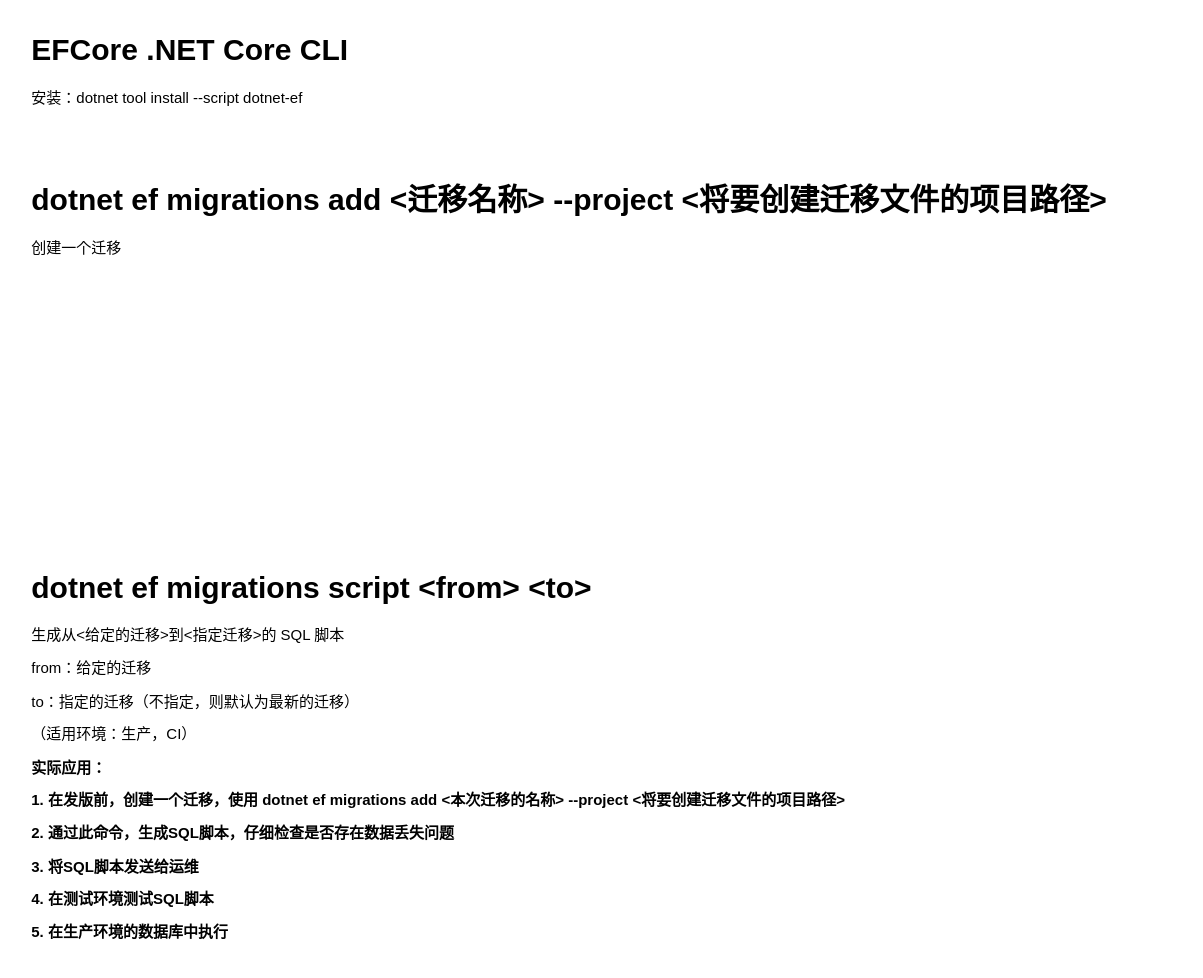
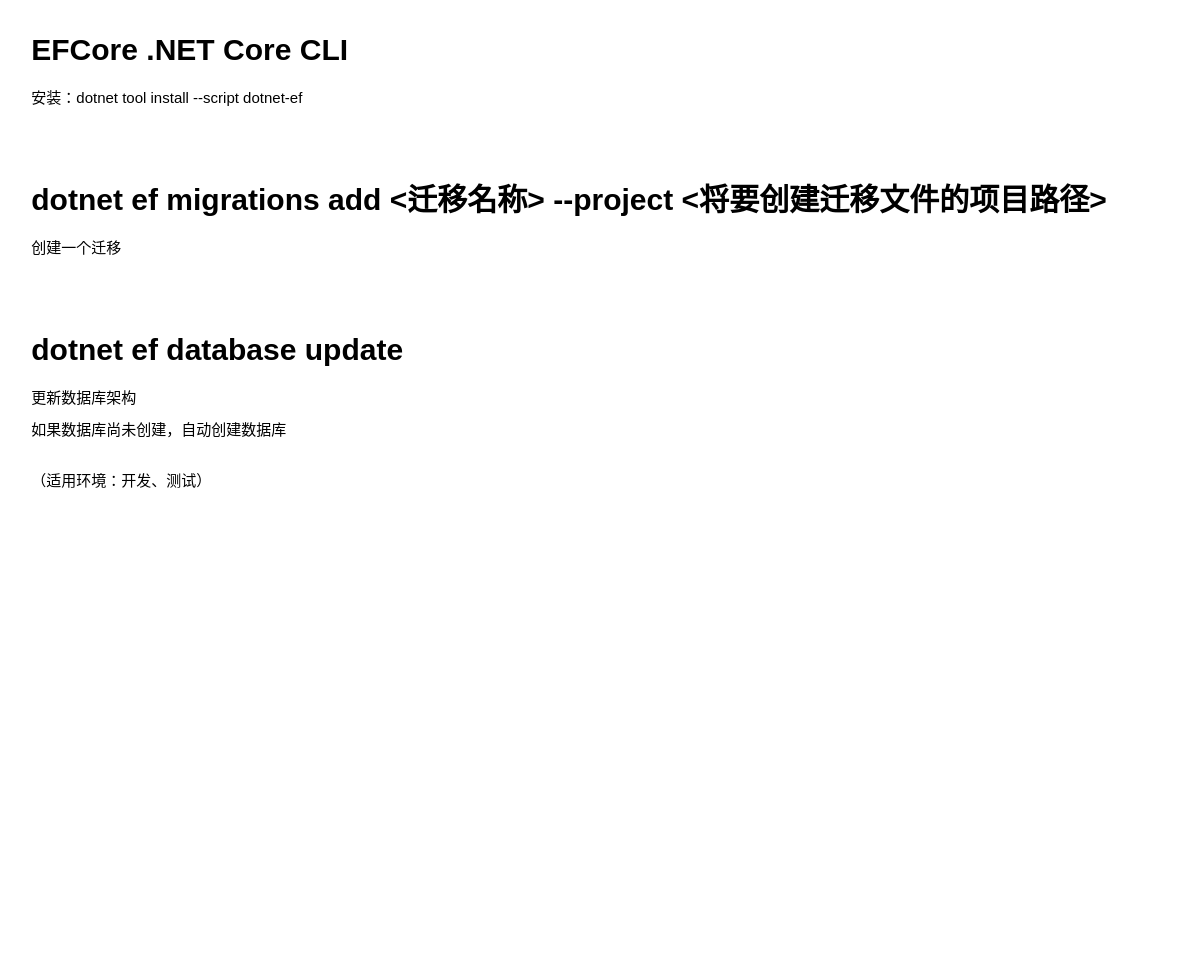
none -> (263, 407)
(601, 757) -> none
